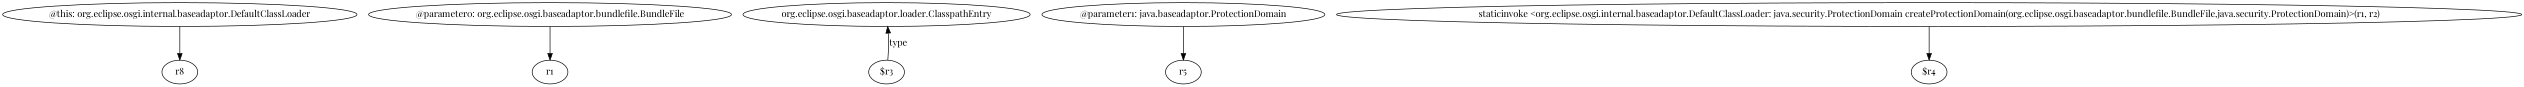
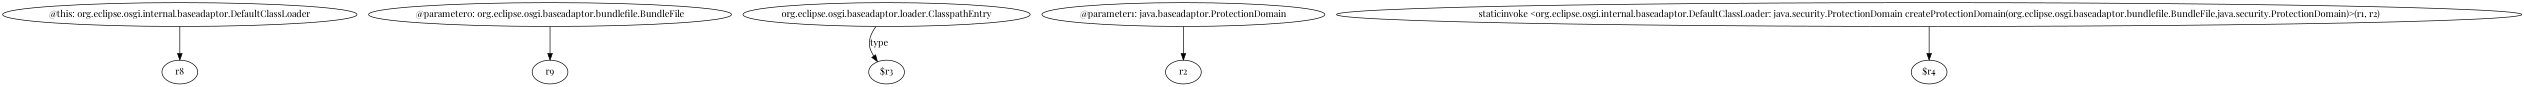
(889, 47) -> (869, 41)
(550, 72) -> (550, 72)
(1183, 72) -> (1183, 72)
